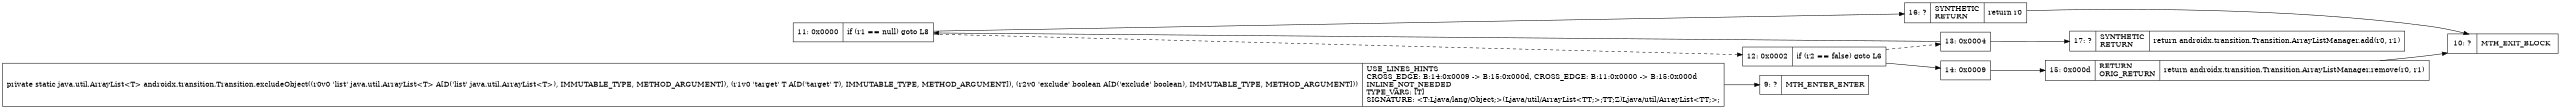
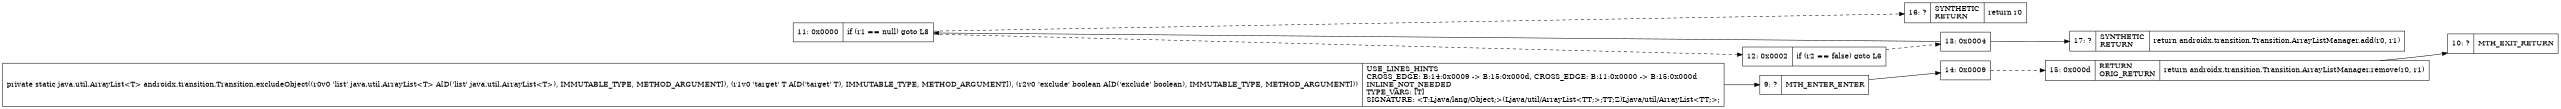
(2246, 12) -> none
(1416, 23) -> (1416, 23)
(2516, 43) -> (2516, 43)
(1911, 65) -> (1902, 76)
(2015, 70) -> (2015, 70)
